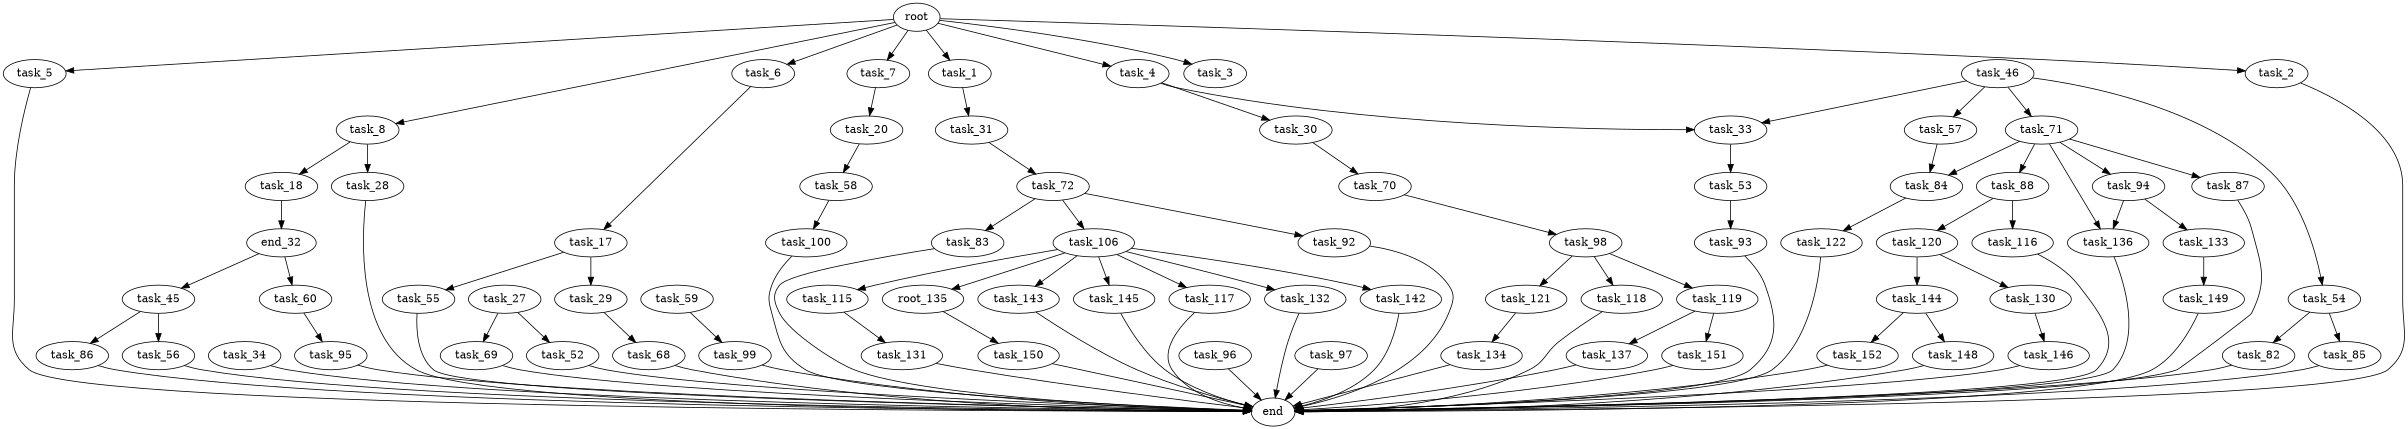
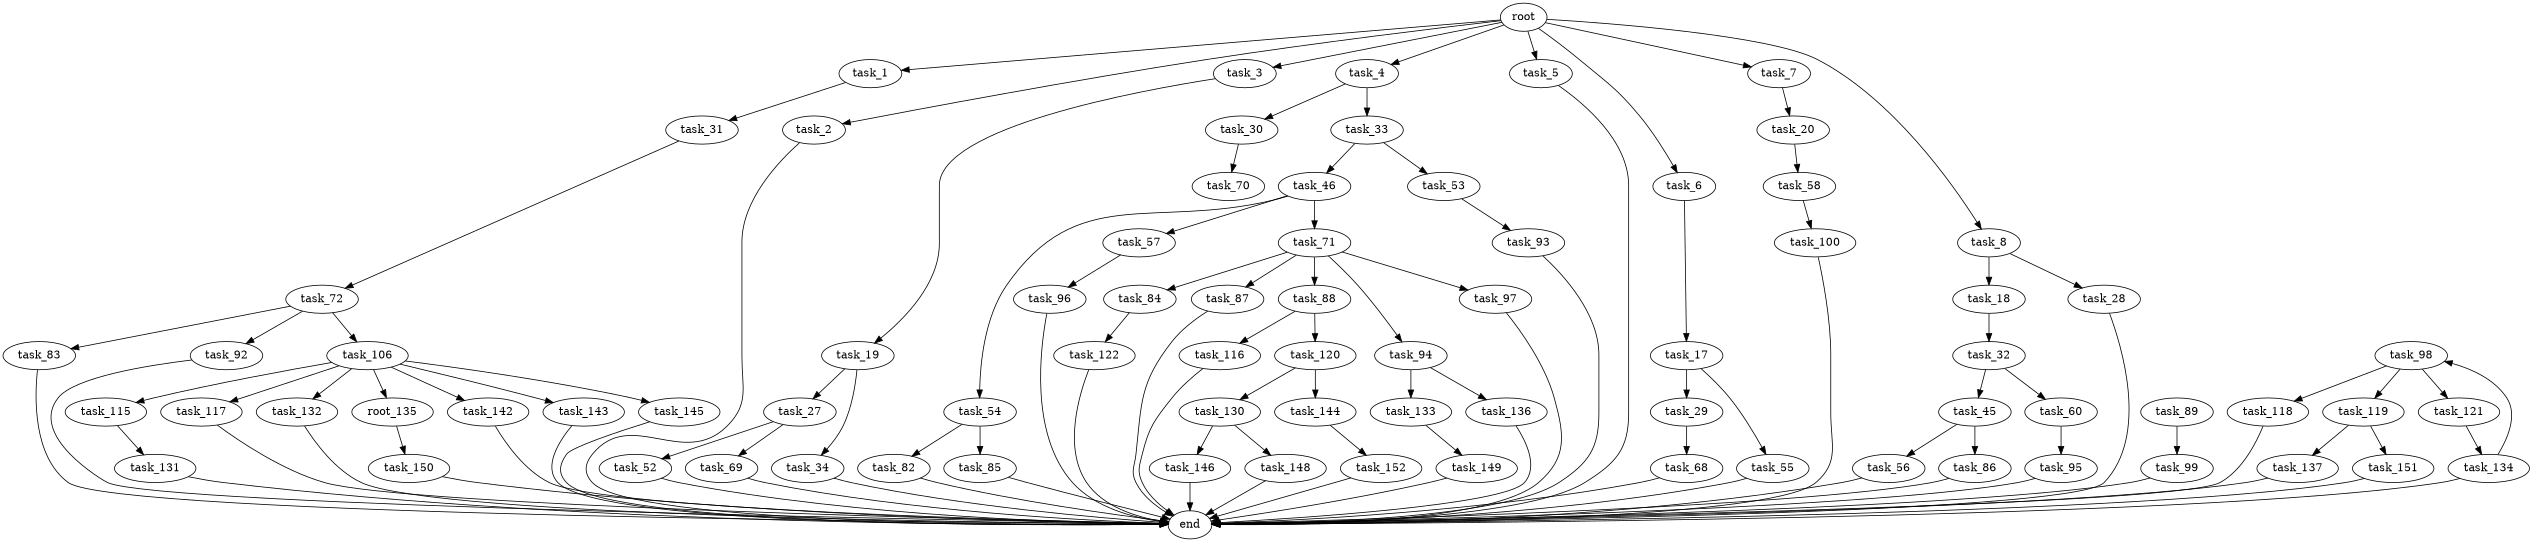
(1868, 101) -> (1343, 155)
(1935, 154) -> (1098, 269)
(2073, 183) -> (1401, 270)
(1476, 214) -> (2505, 396)
(281, 243) -> (1989, 356)
(677, 299) -> (2177, 412)
(1933, 324) -> (1250, 438)
none -> (858, 356)
